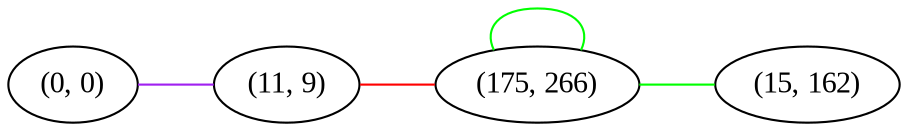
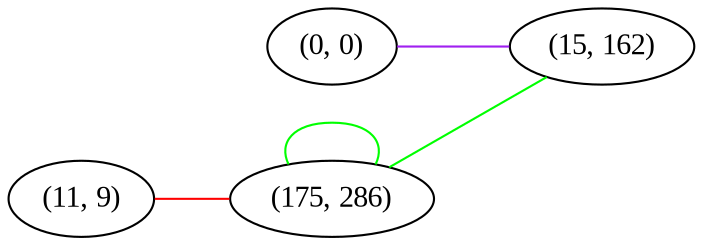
(176, 85) -> (453, 47)
(537, 85) -> (332, 199)
